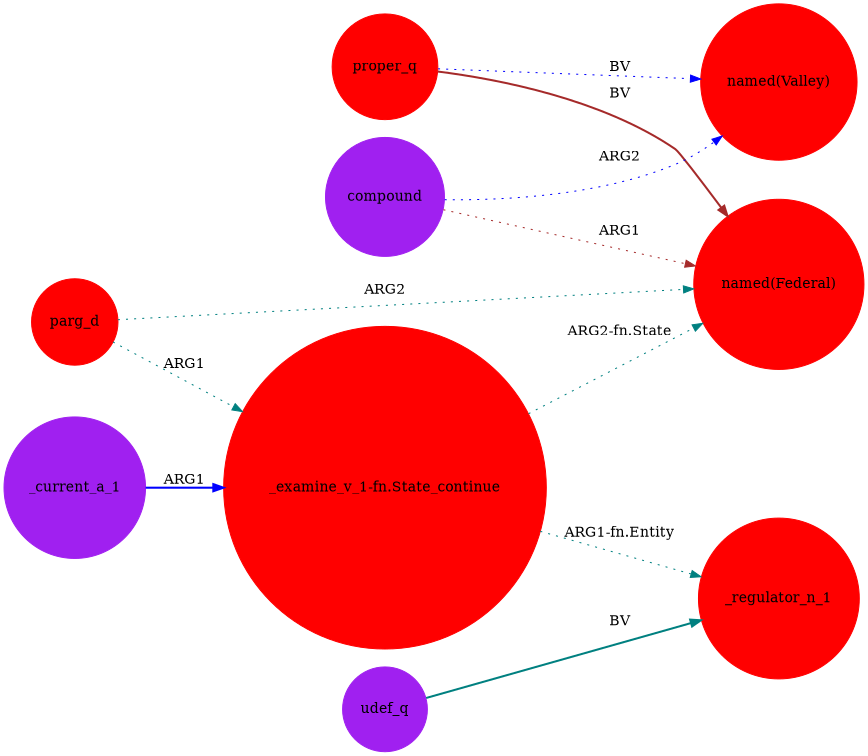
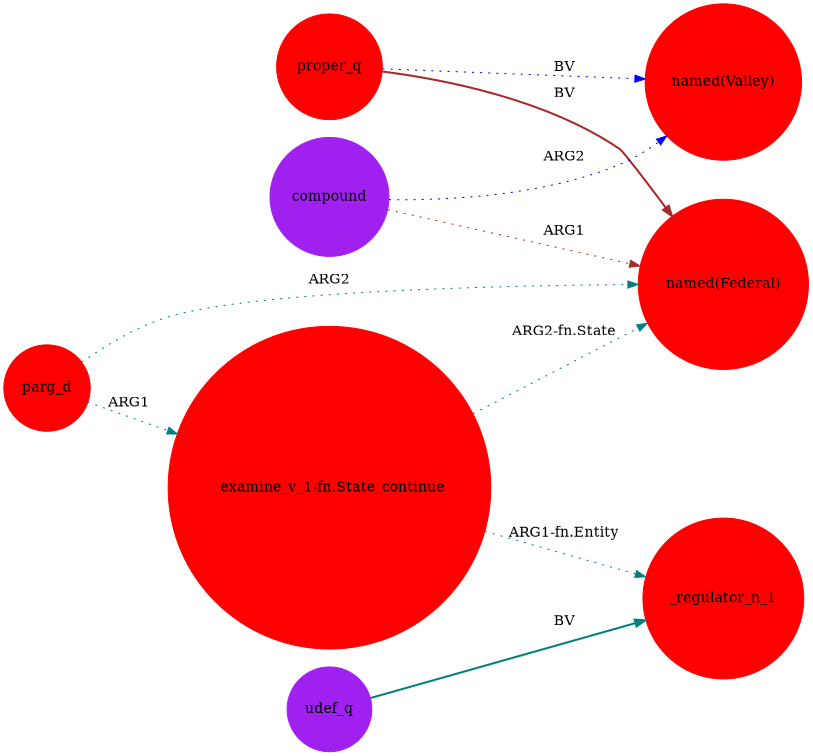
(75, 488) -> none
